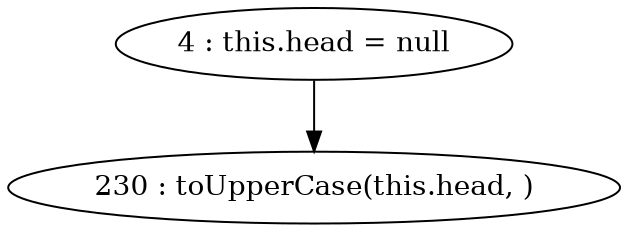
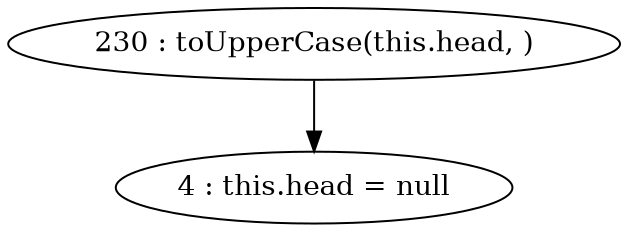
(314, 106) -> (314, 106)
